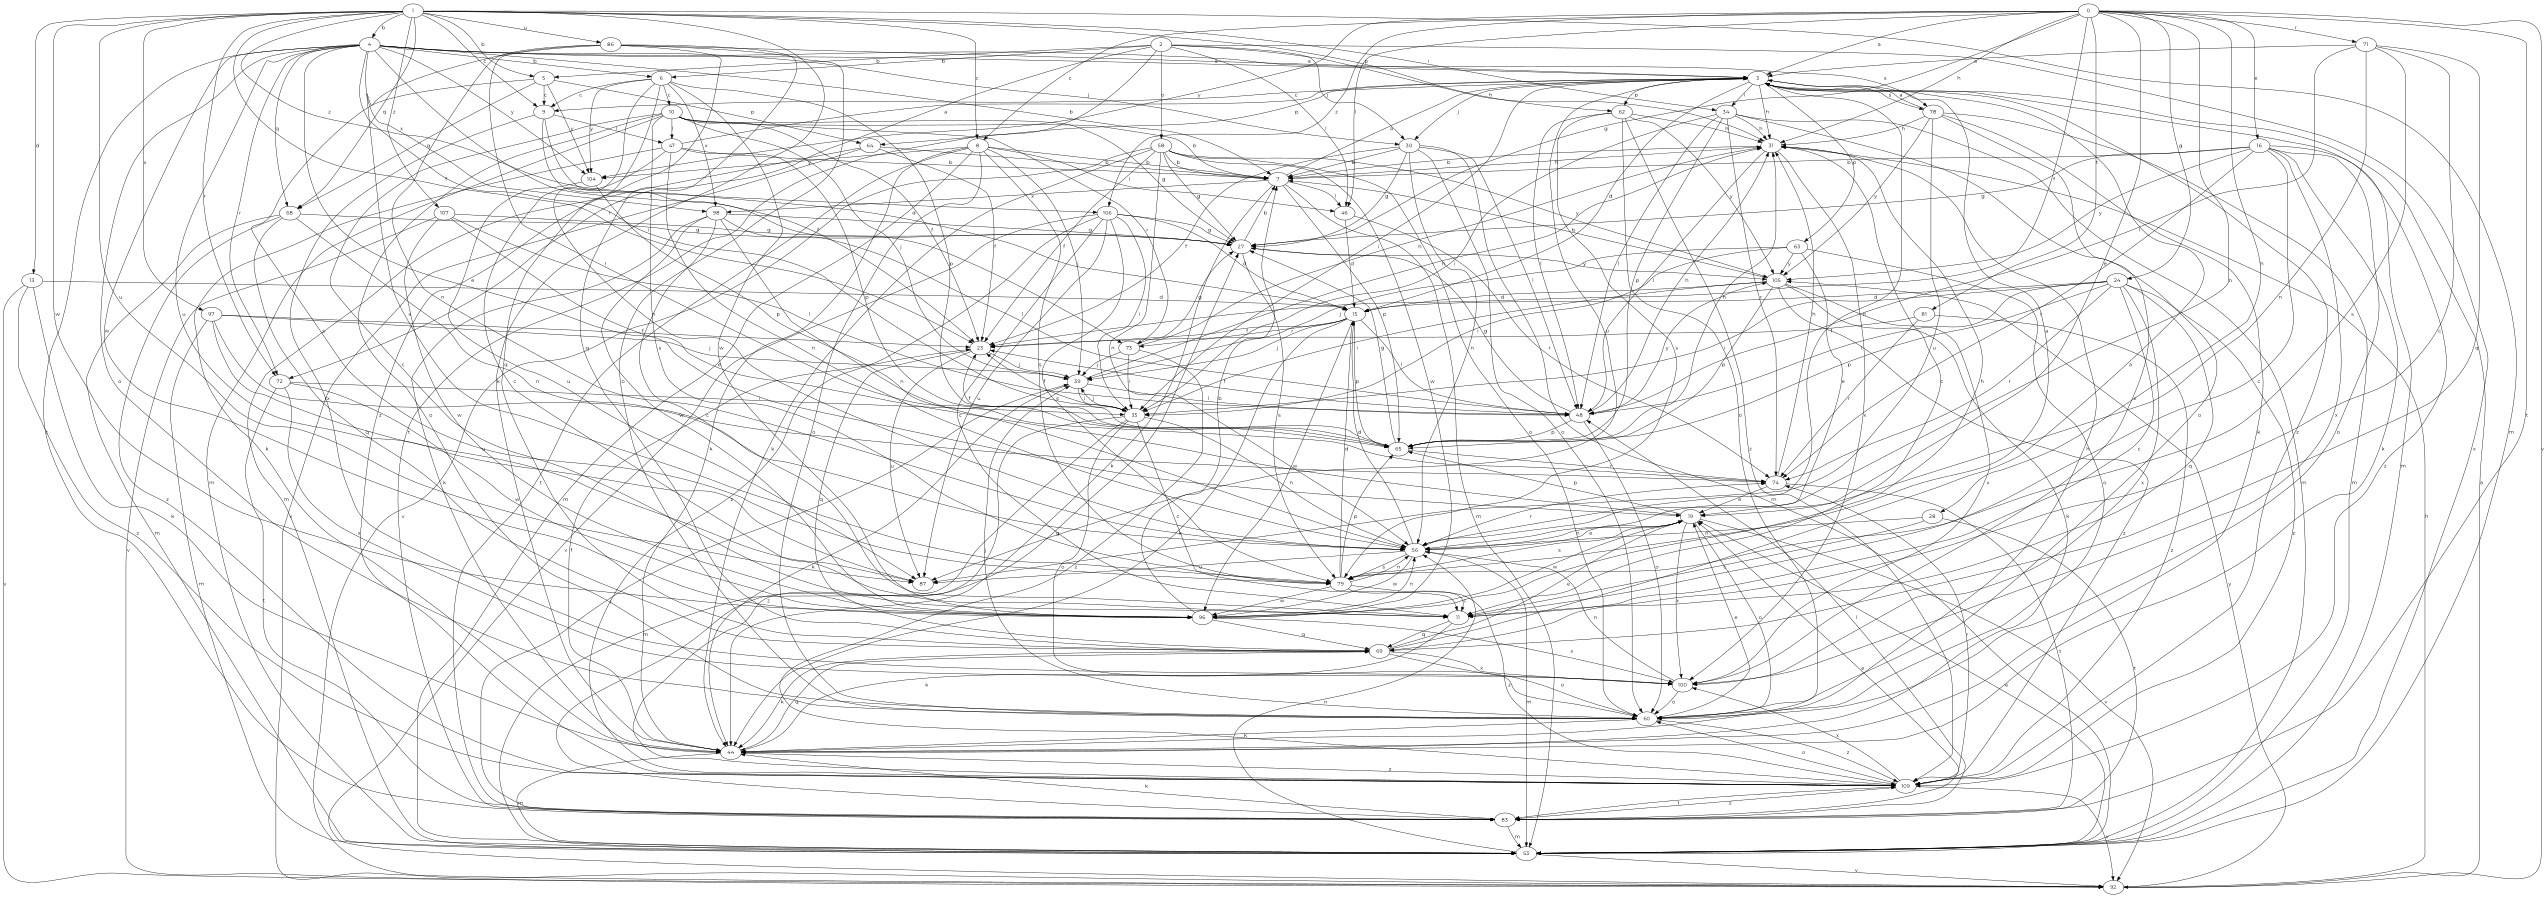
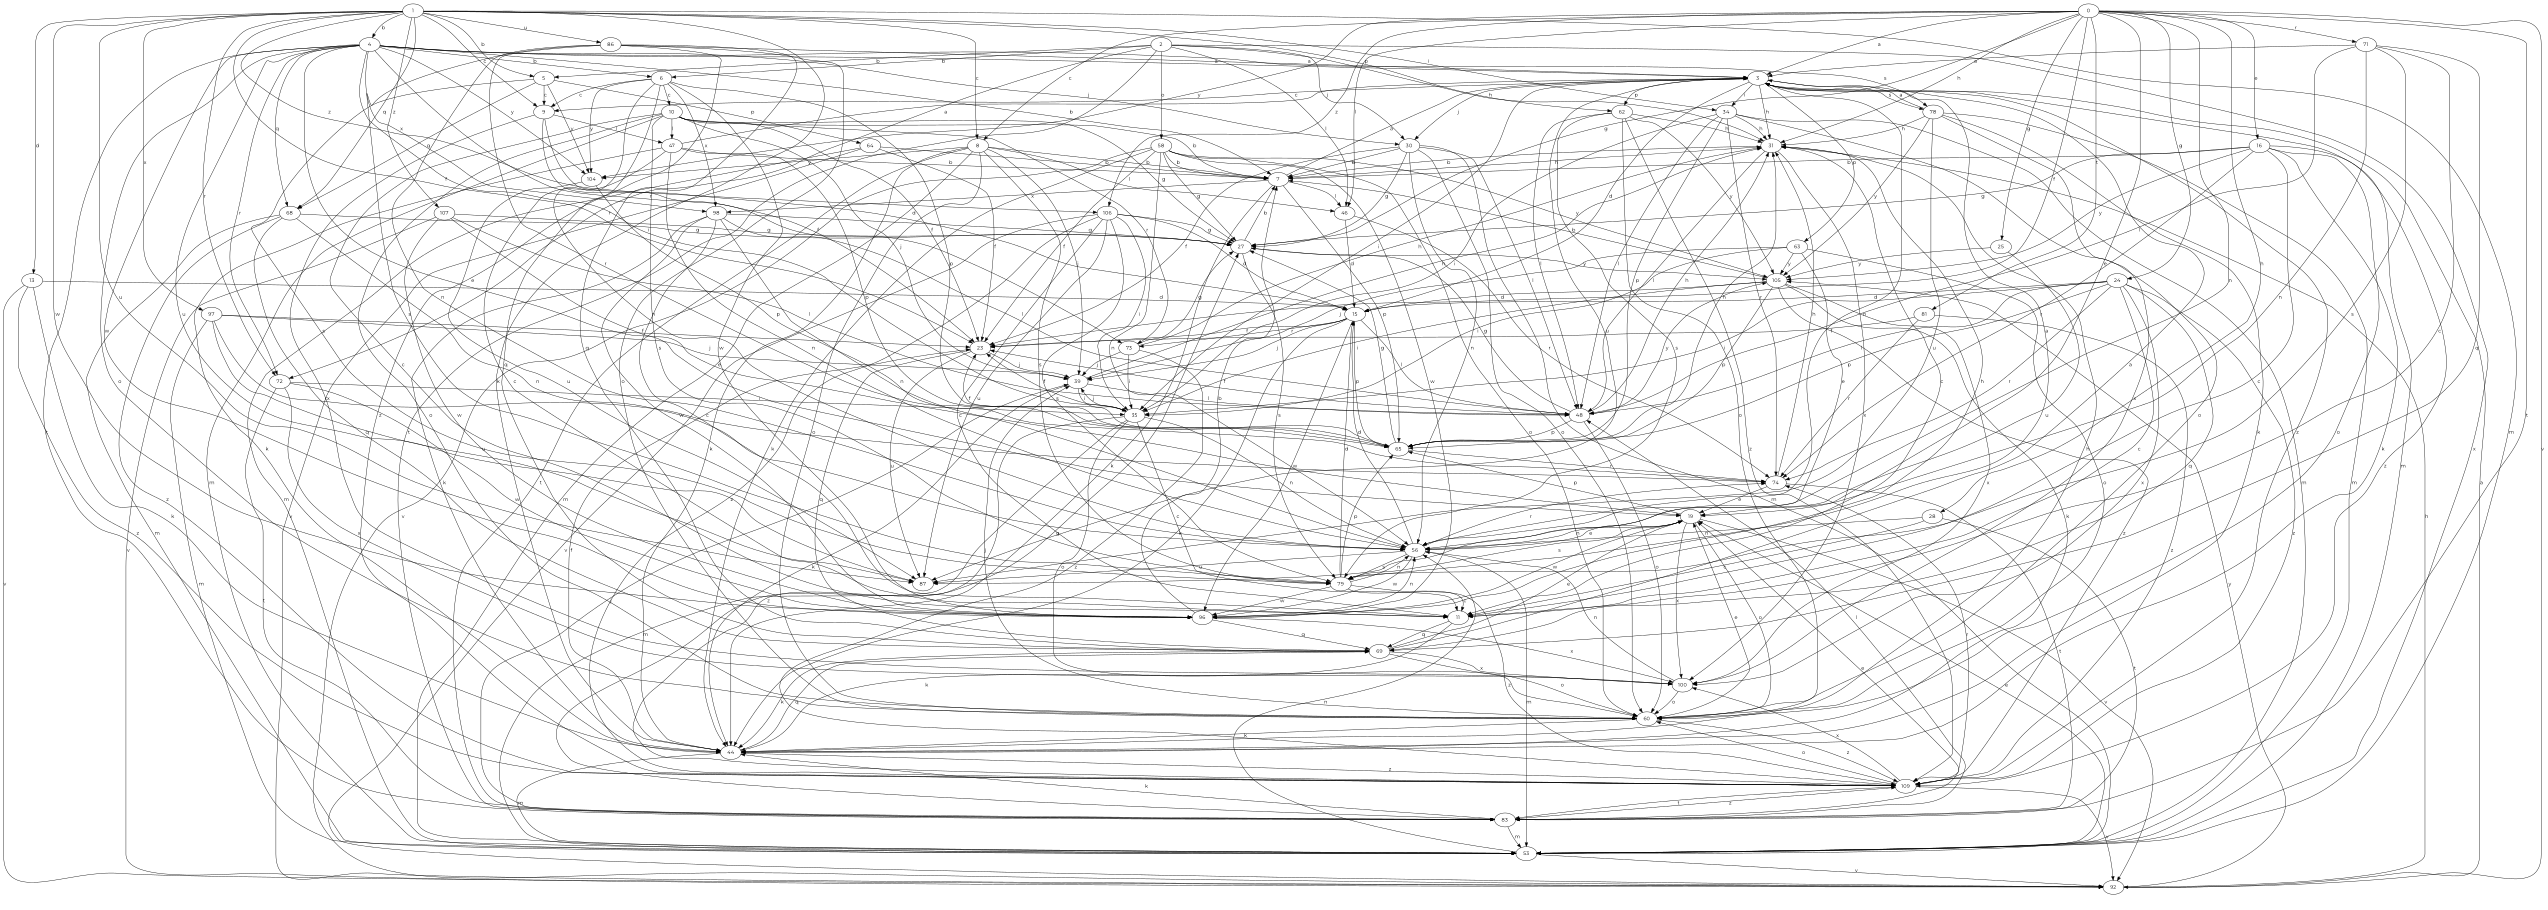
(1315, 99) -> none
none -> (2001, 247)
(1463, 484) -> none
(2169, 534) -> none
